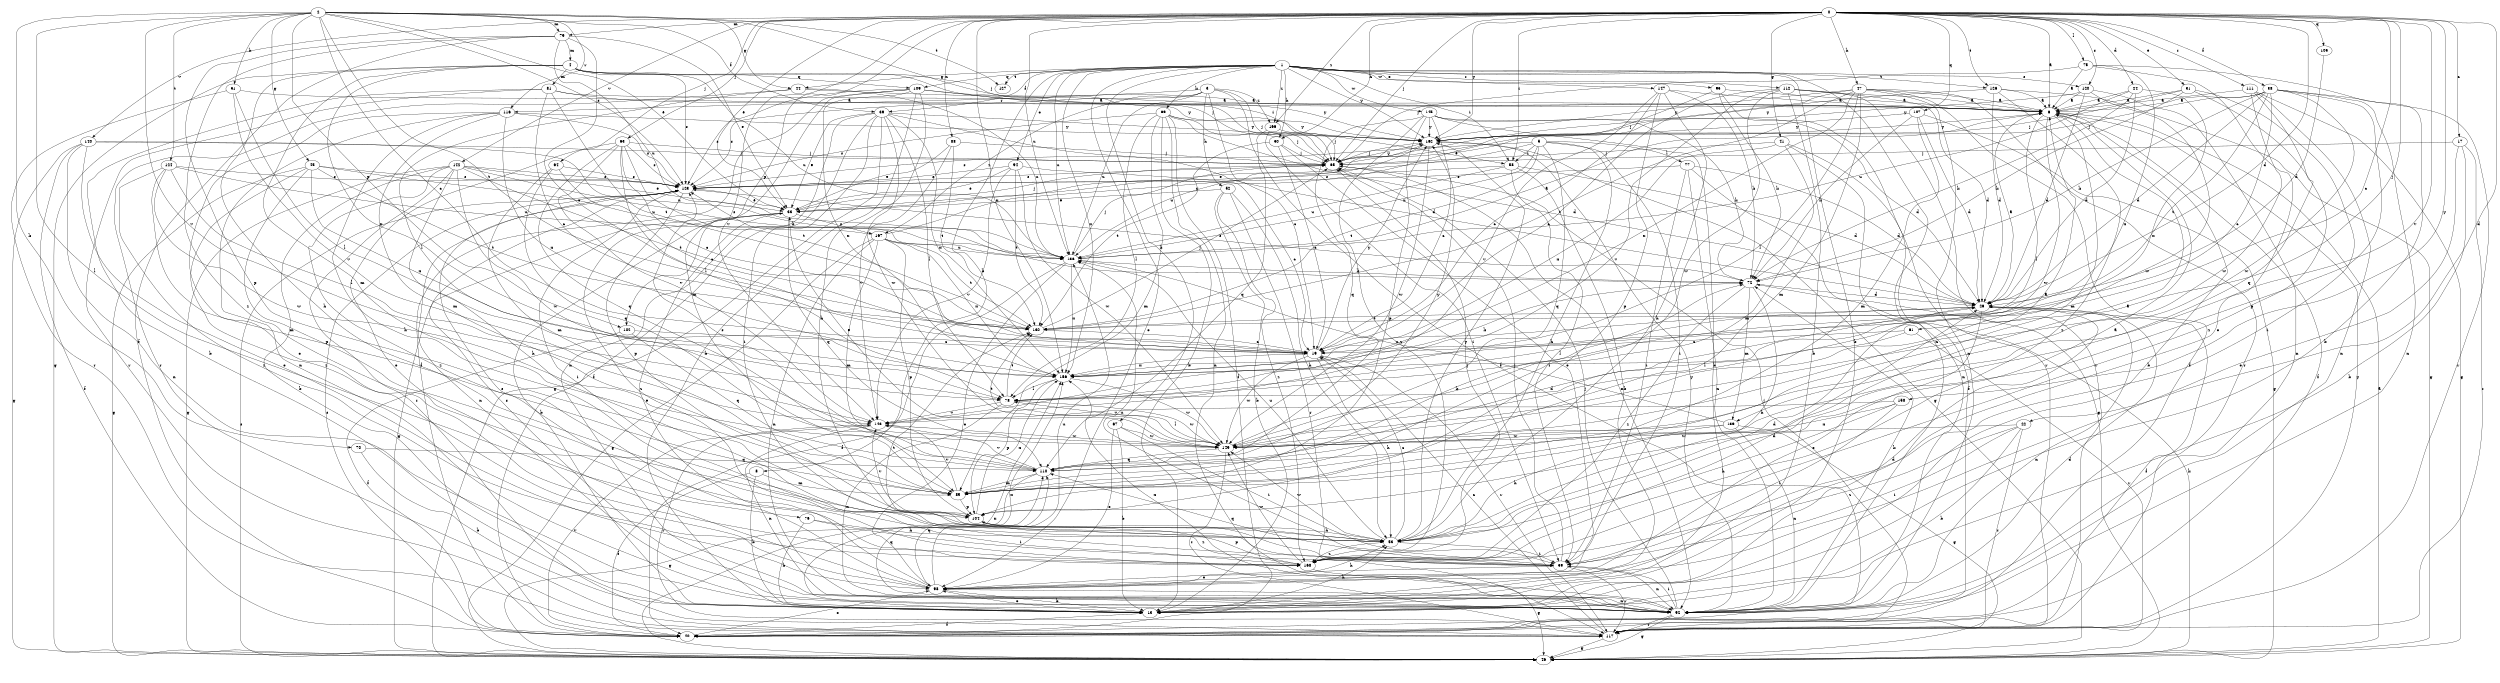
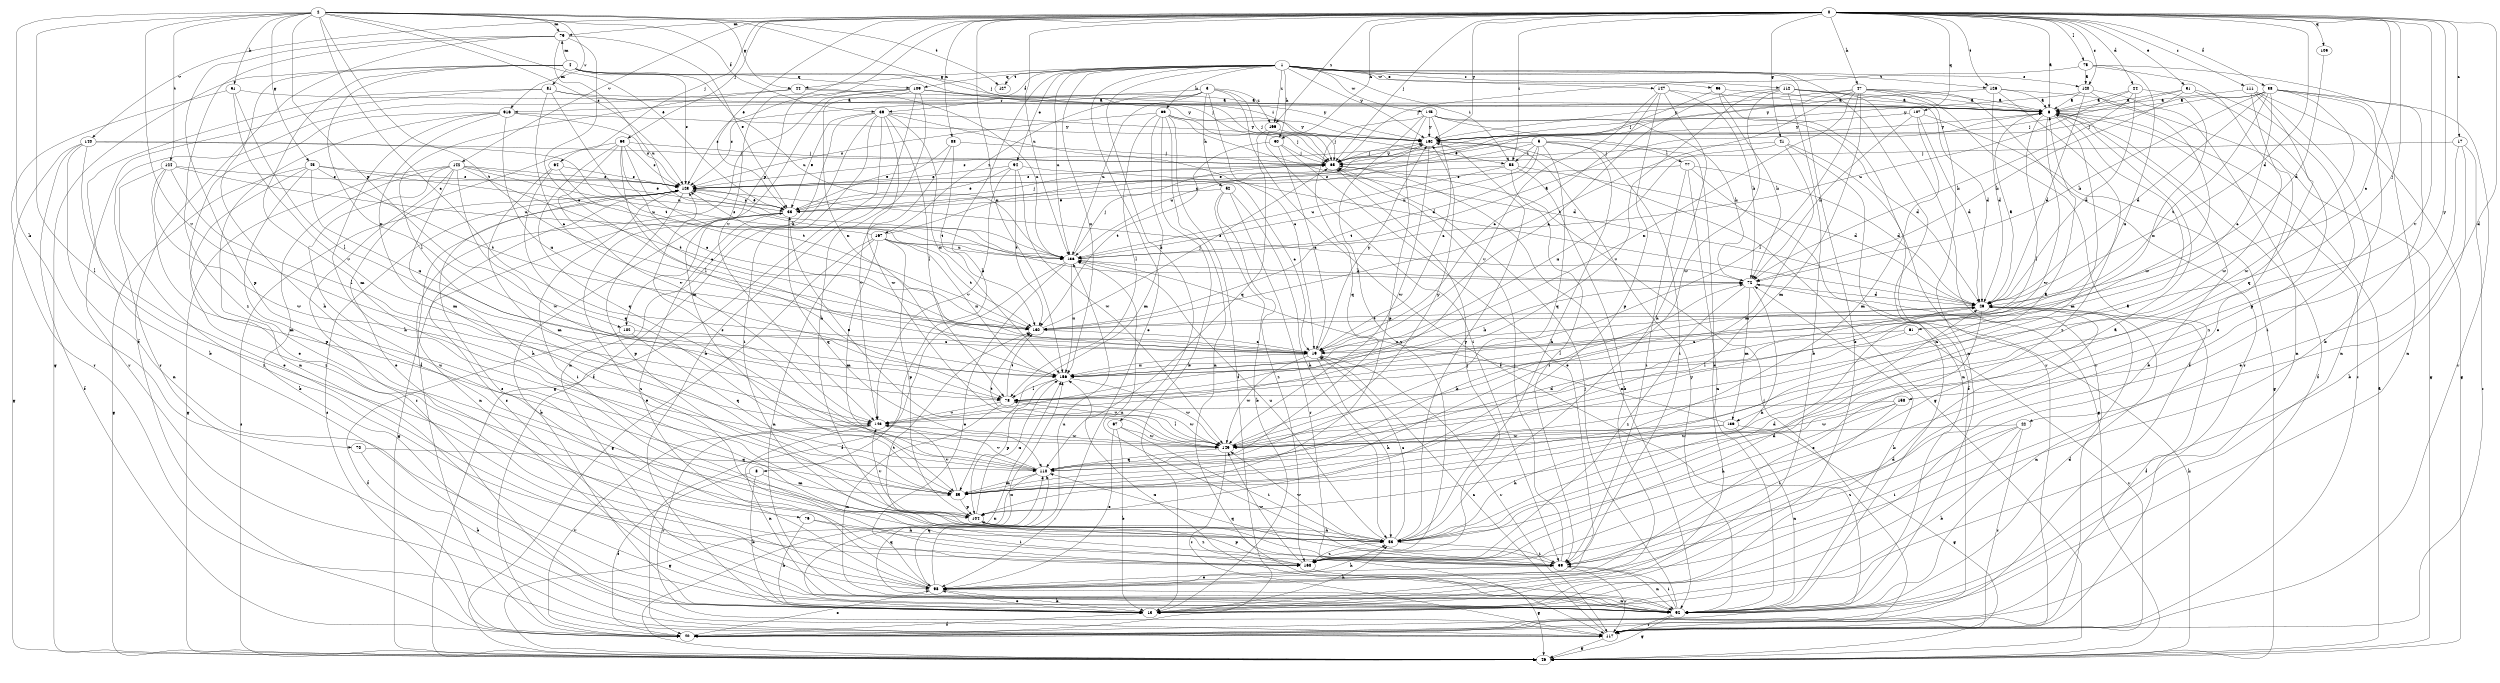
(569, 49) -> (564, 53)
(2068, 88) -> (2086, 76)
(507, 112) -> (507, 112)
(835, 224) -> (739, 202)
(441, 366) -> (441, 366)
(2358, 377) -> (2358, 377)
(1824, 424) -> (1824, 424)
